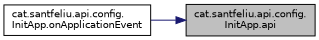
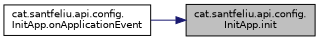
(251, 20) -> (251, 20)
